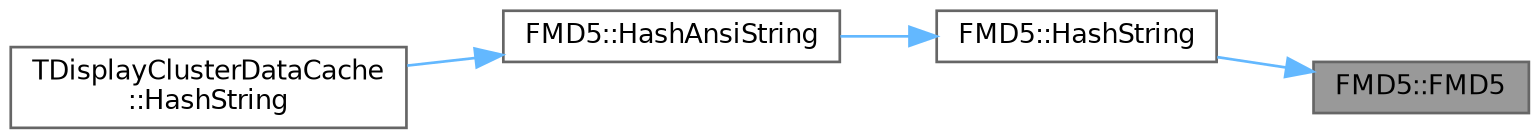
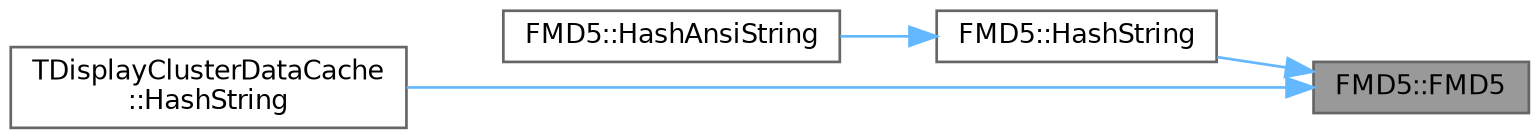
(441, 62) -> (846, 87)
